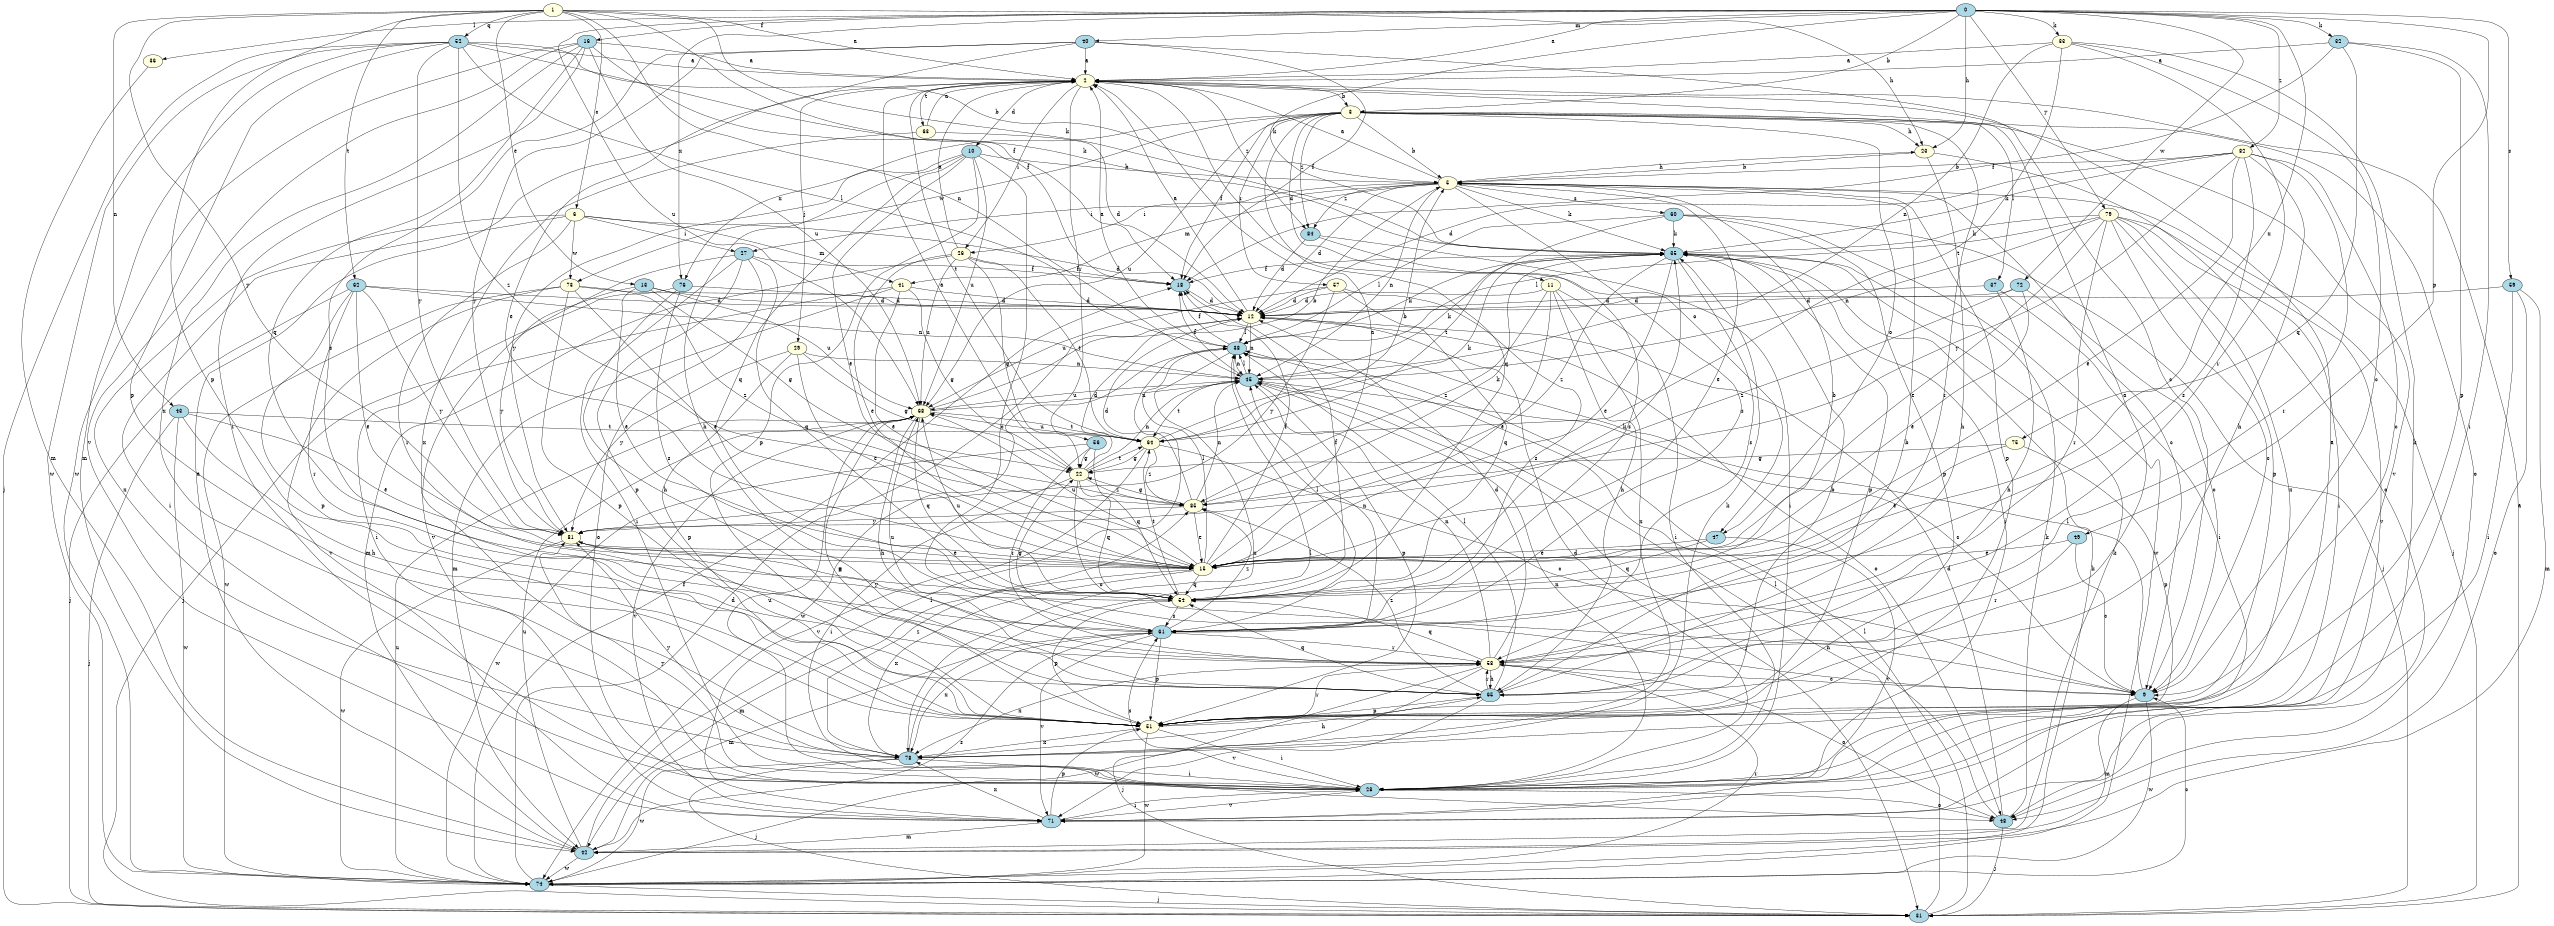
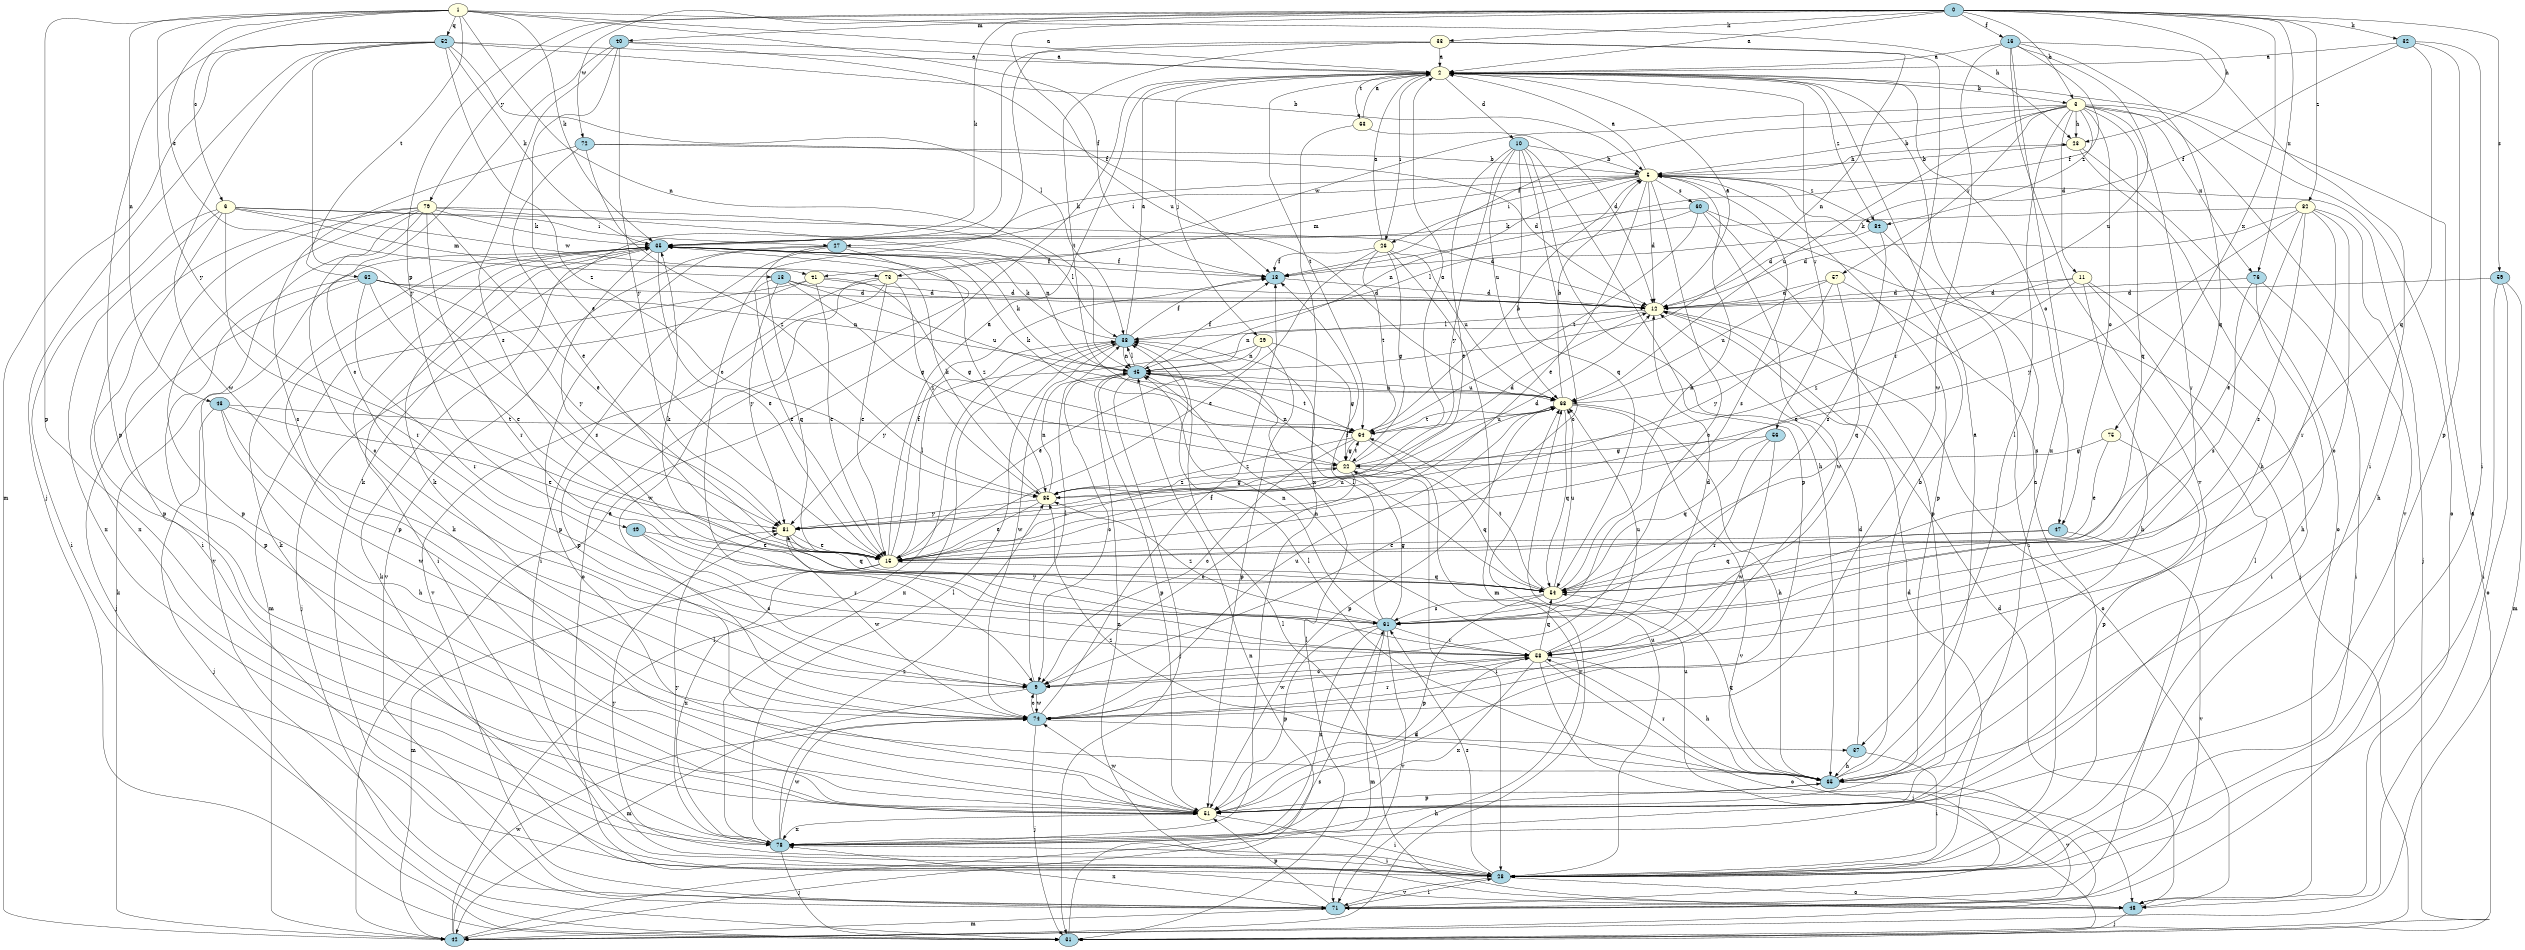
(153, 61) -> none
(1847, 168) -> (1167, 152)
(1833, 490) -> (454, 530)
(836, 514) -> (1444, 739)
(1641, 522) -> (2255, 562)
none -> (431, 695)
